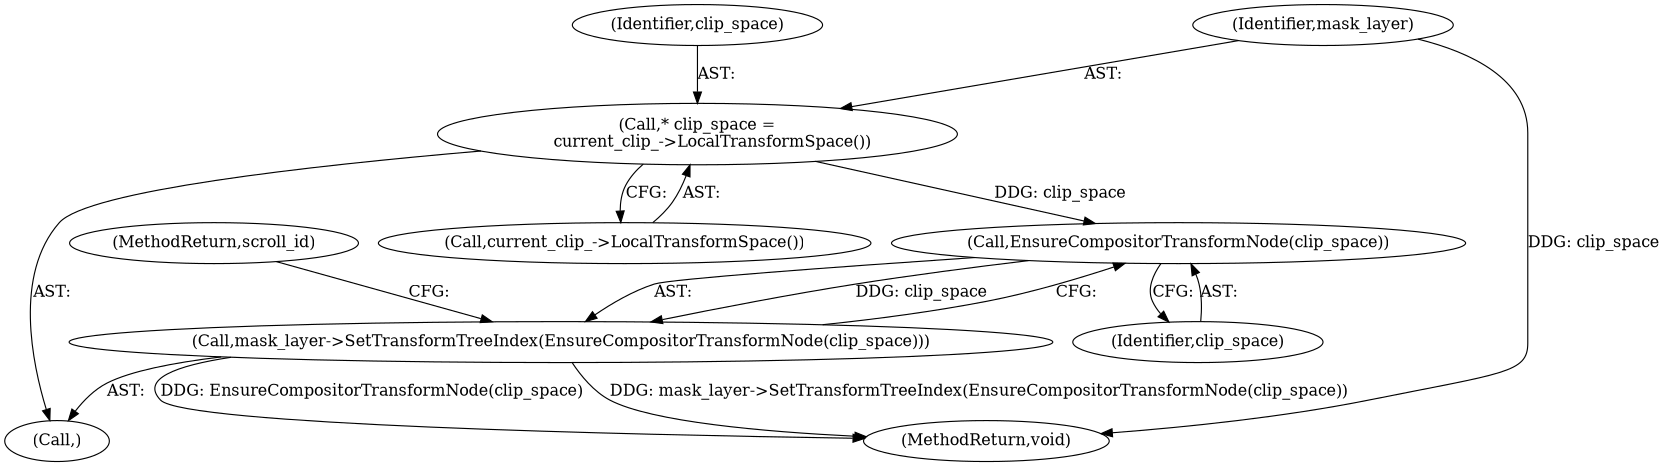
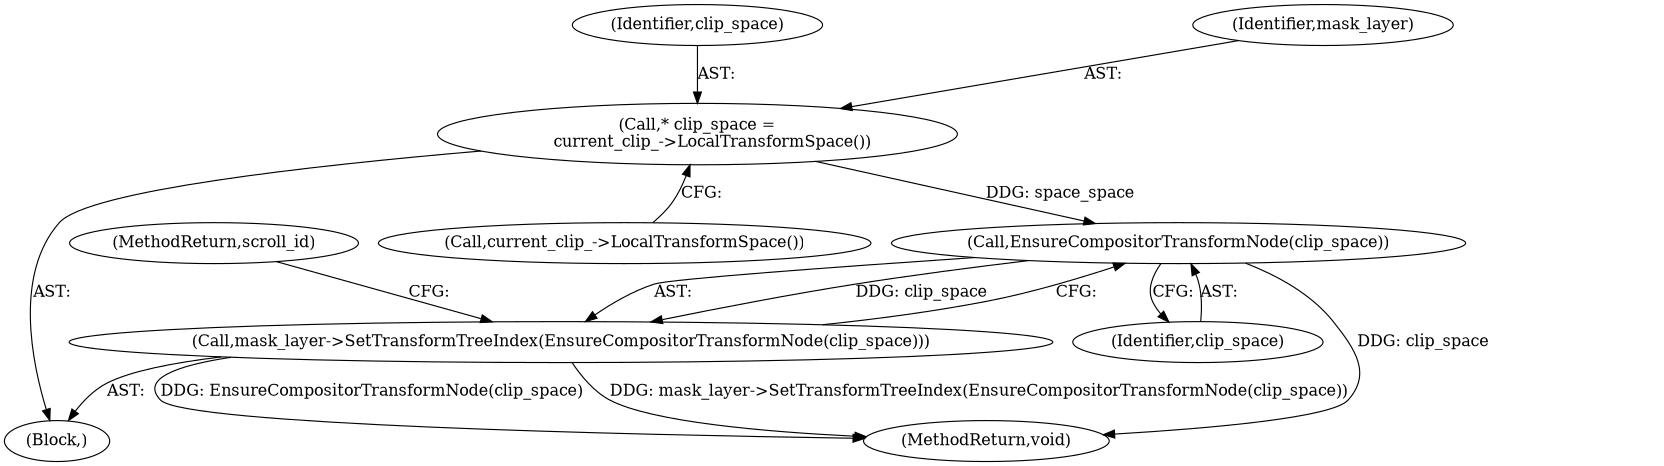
(626, 185) -> none
(704, 194) -> (704, 194)
(1060, 194) -> (1060, 194)
(1508, 369) -> (1329, 409)
(57, 441) -> (57, 441)
